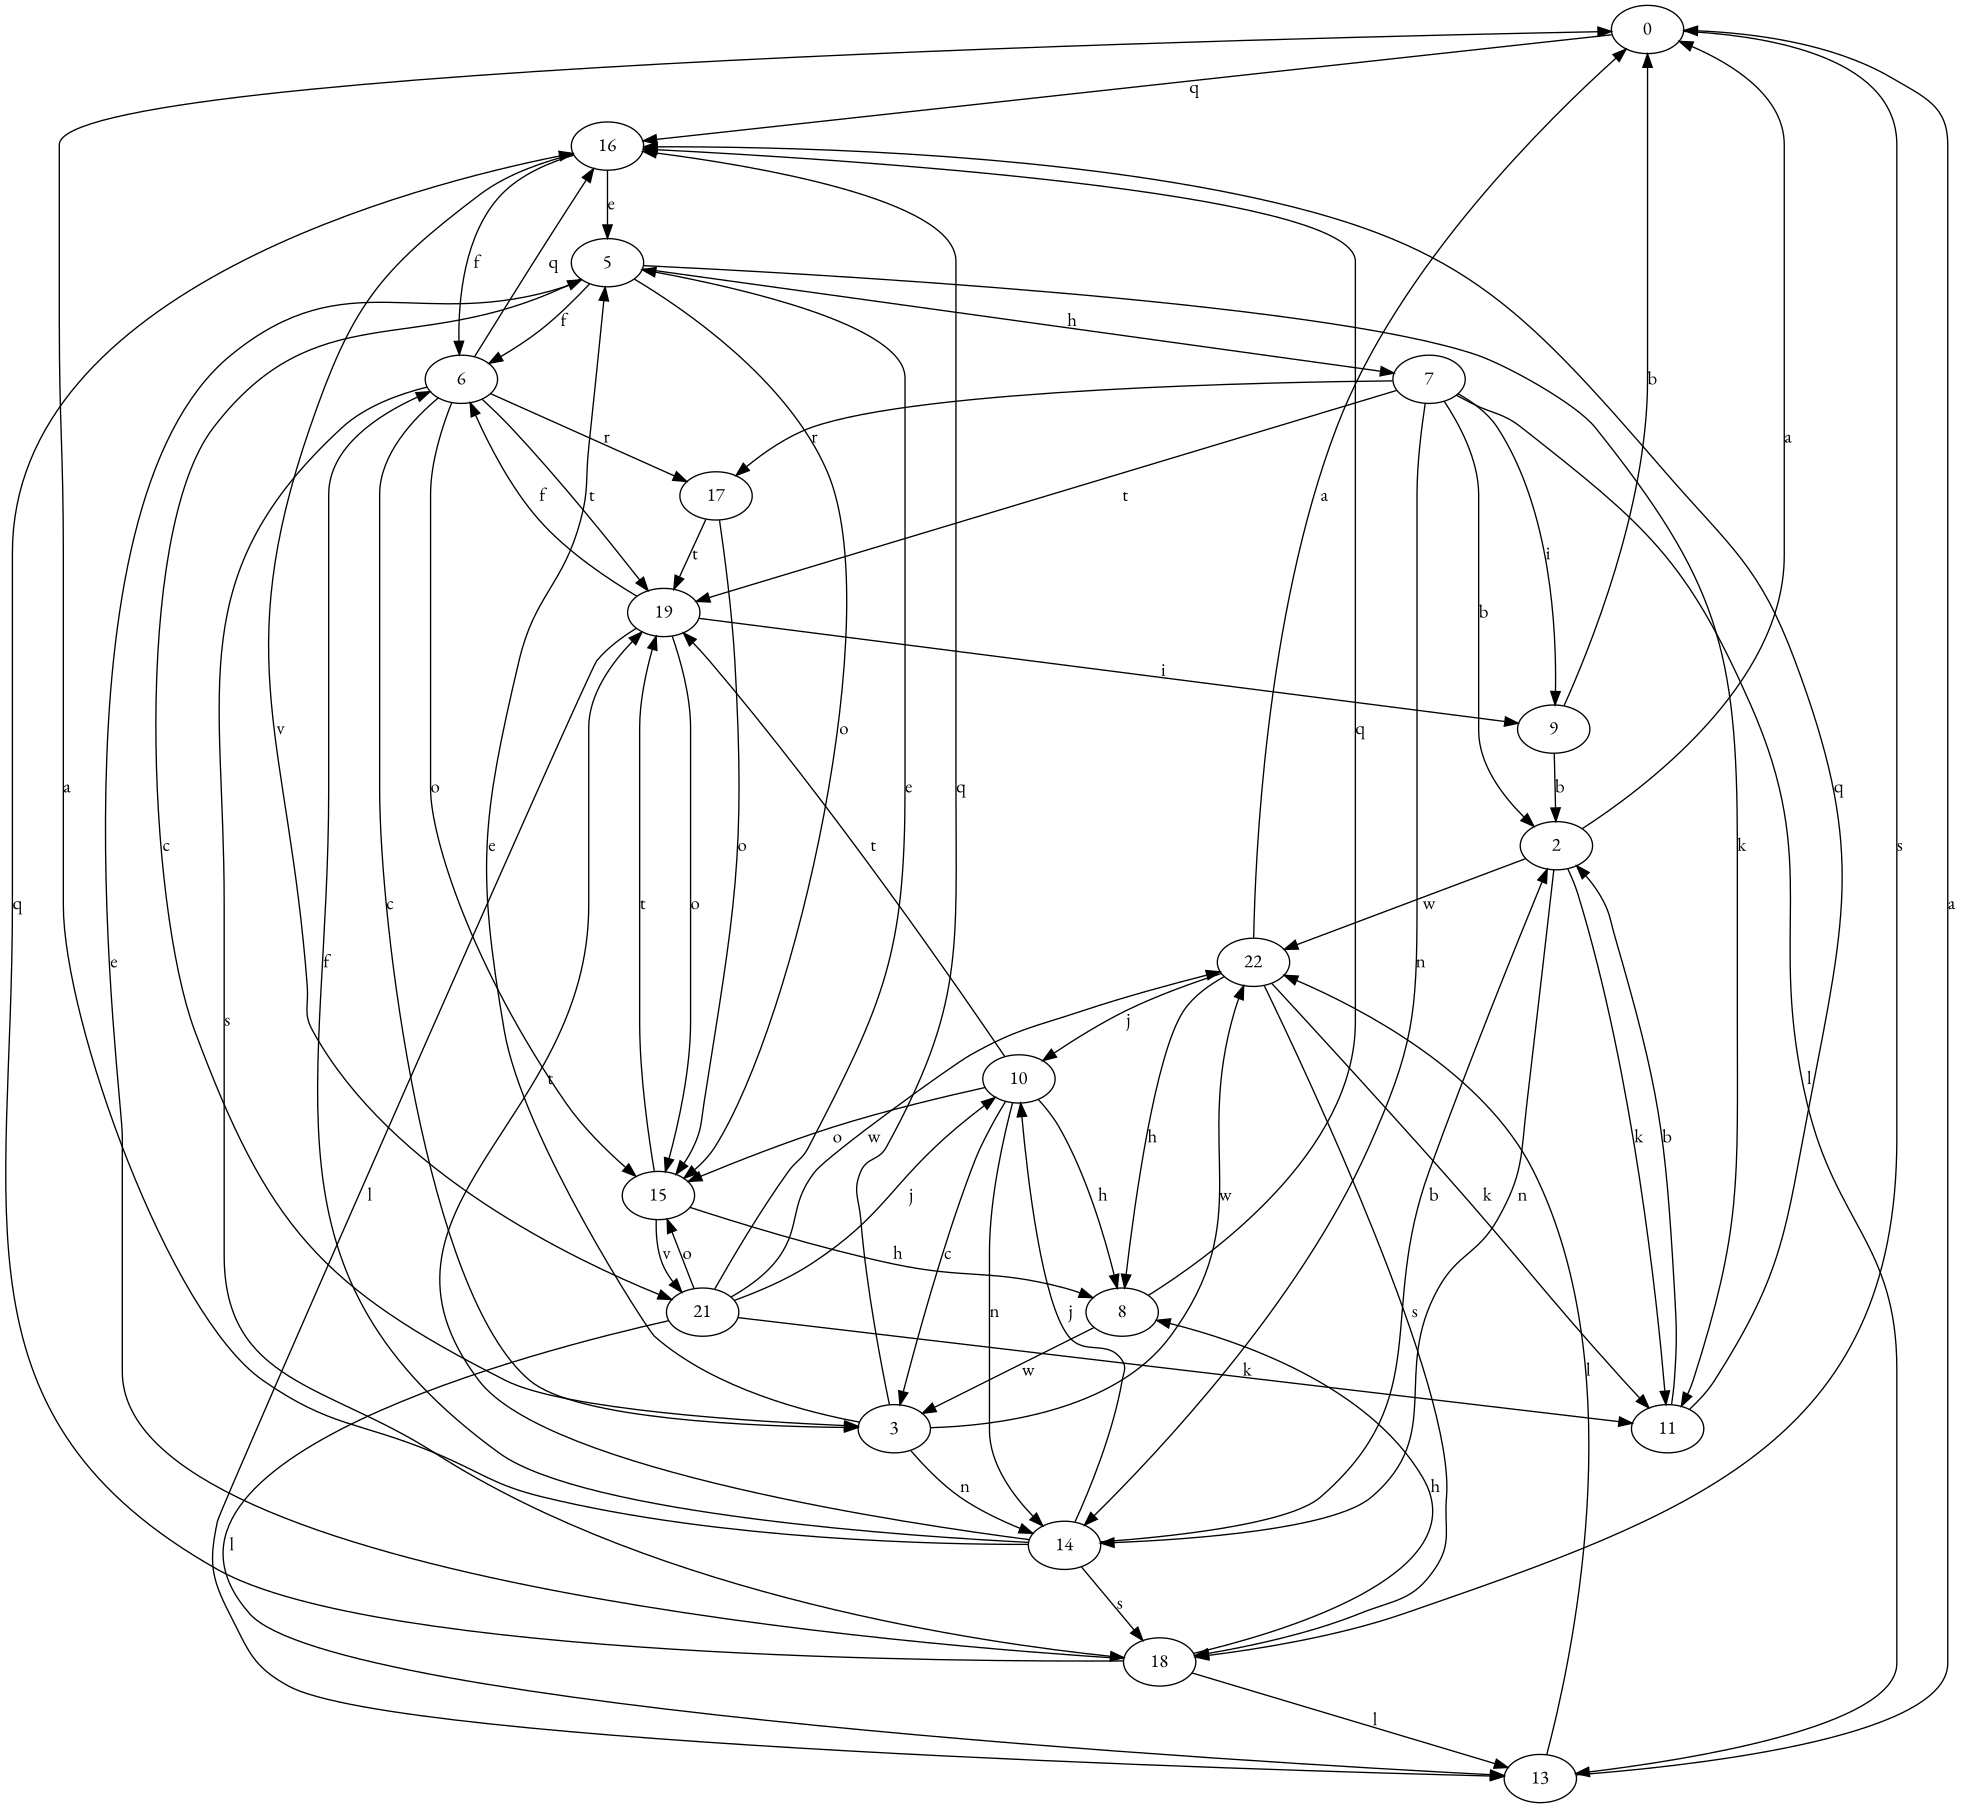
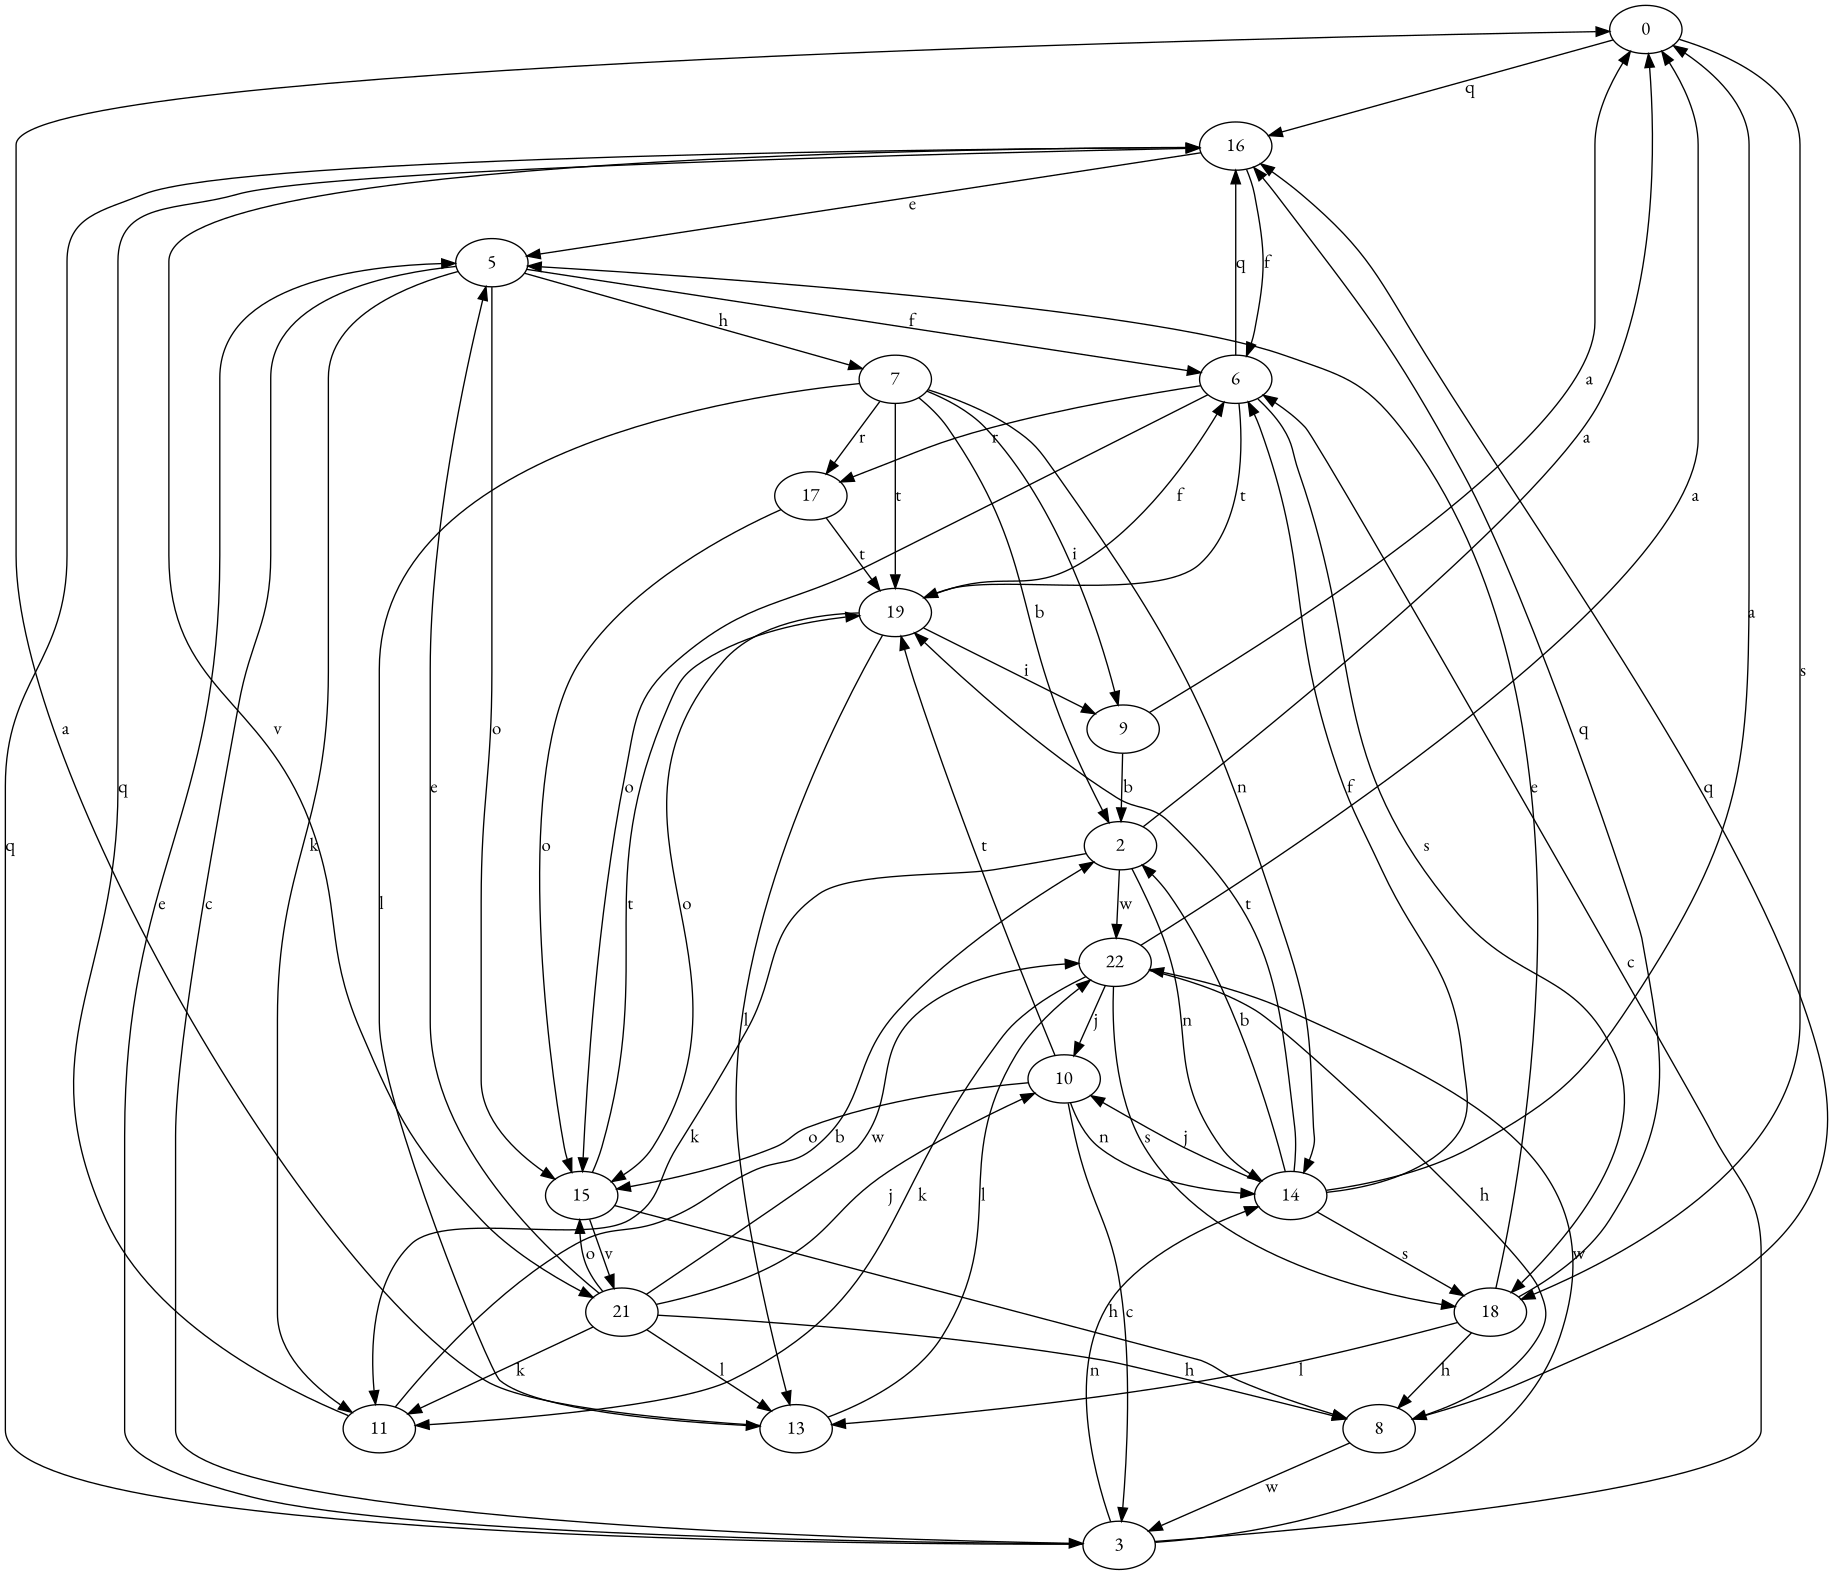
(1653, 379) -> (1590, 379)
(407, 1052) -> (1754, 1206)
(1085, 1183) -> (998, 1345)
